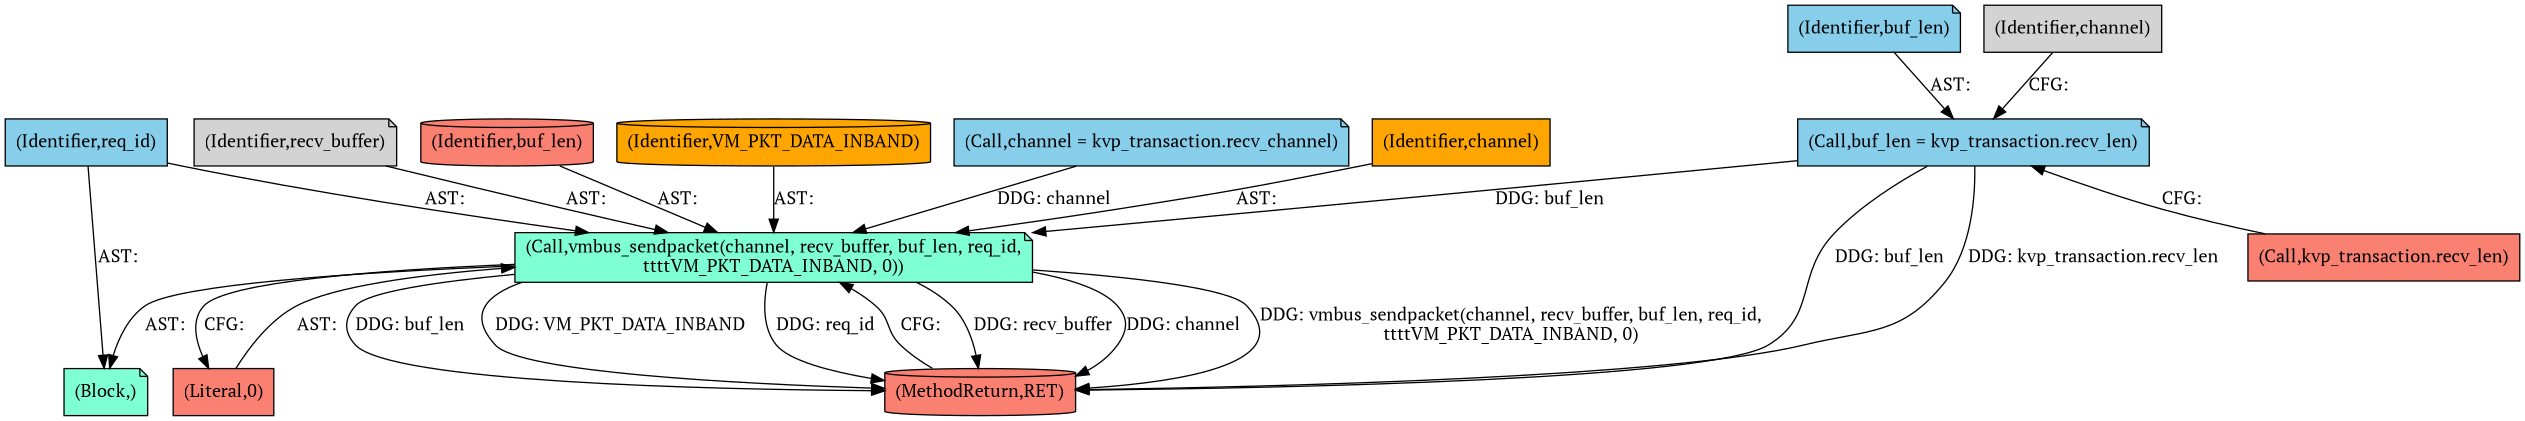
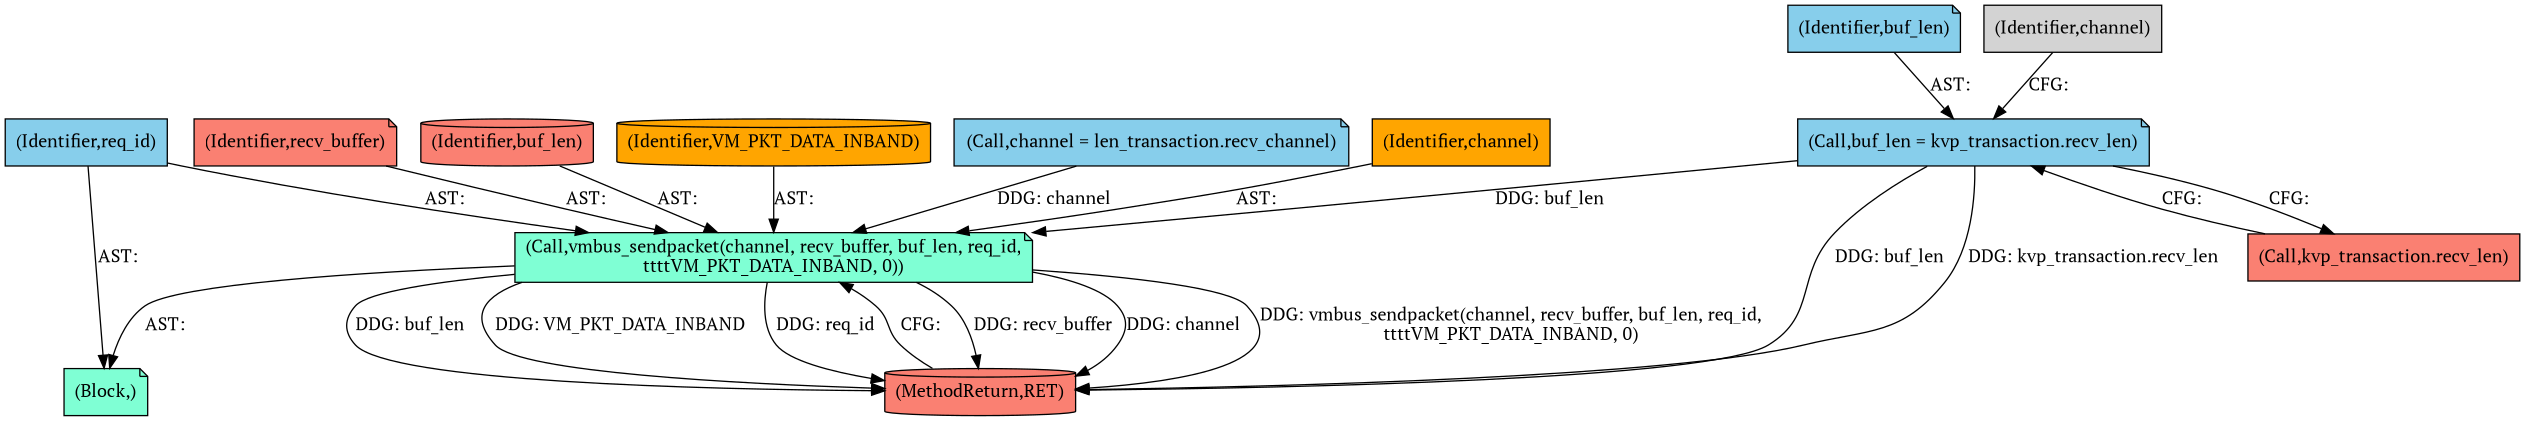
(295, 142) -> (295, 142)
(1151, 142) -> (1151, 142)
none -> (2219, 191)
(223, 392) -> none
